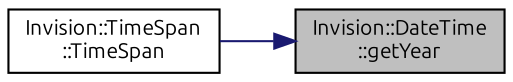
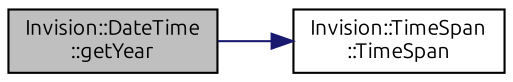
(247, 41) -> (245, 41)
